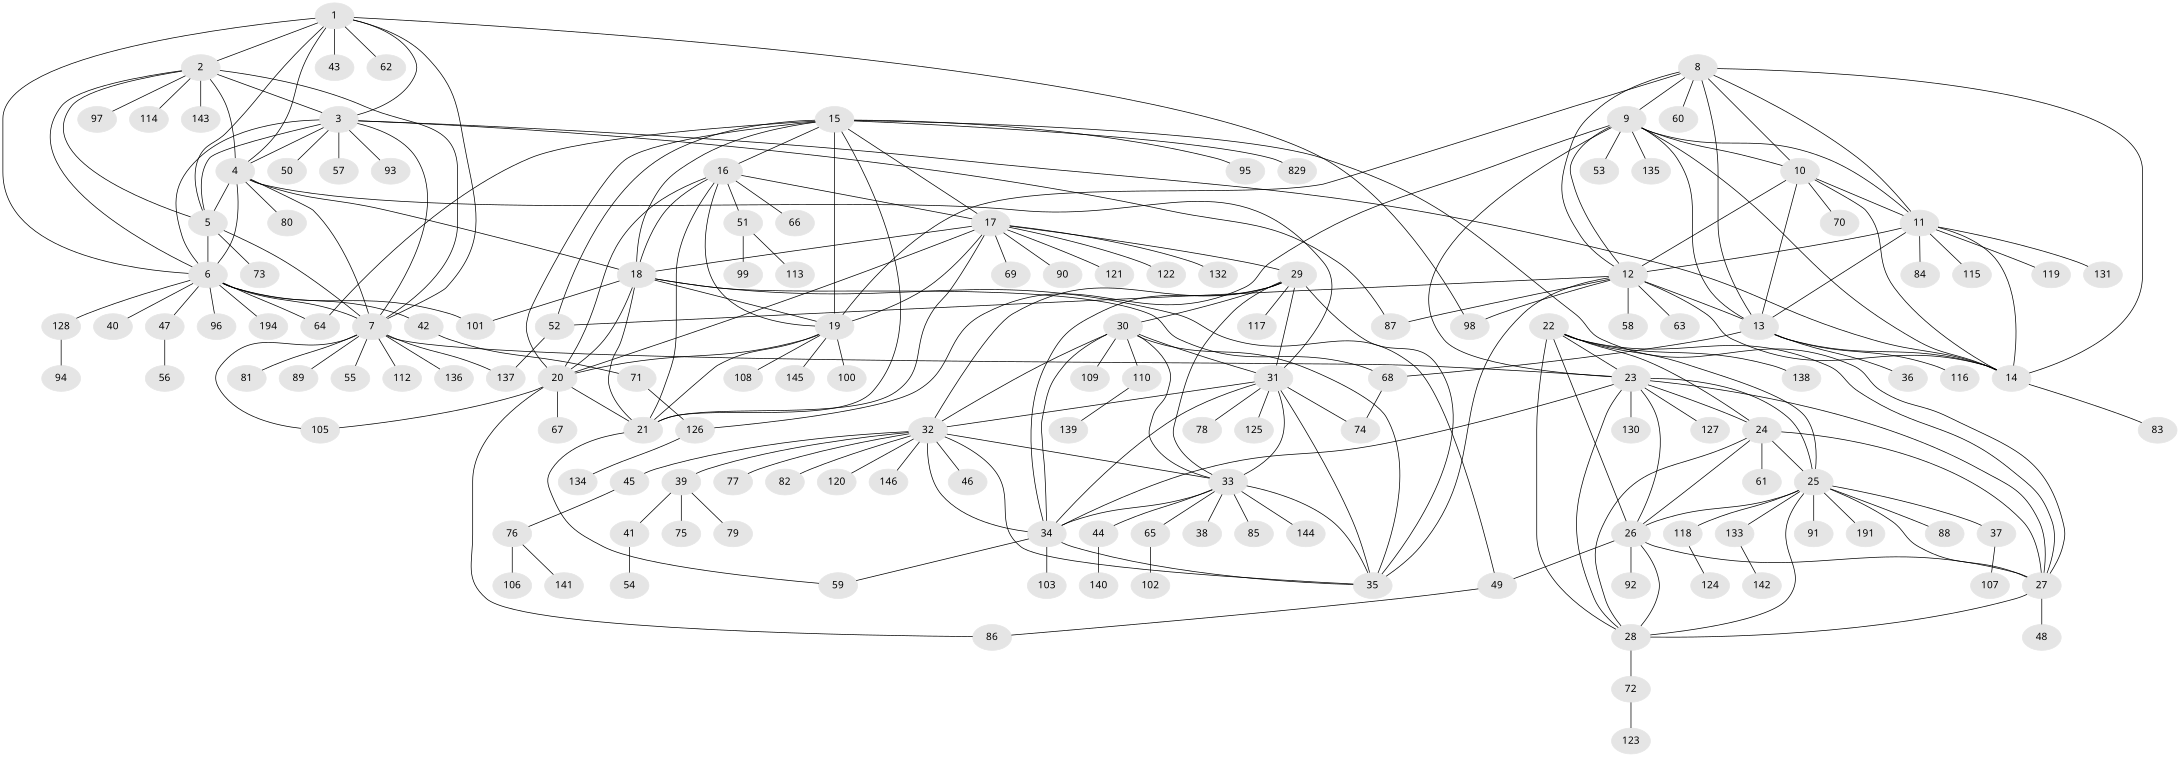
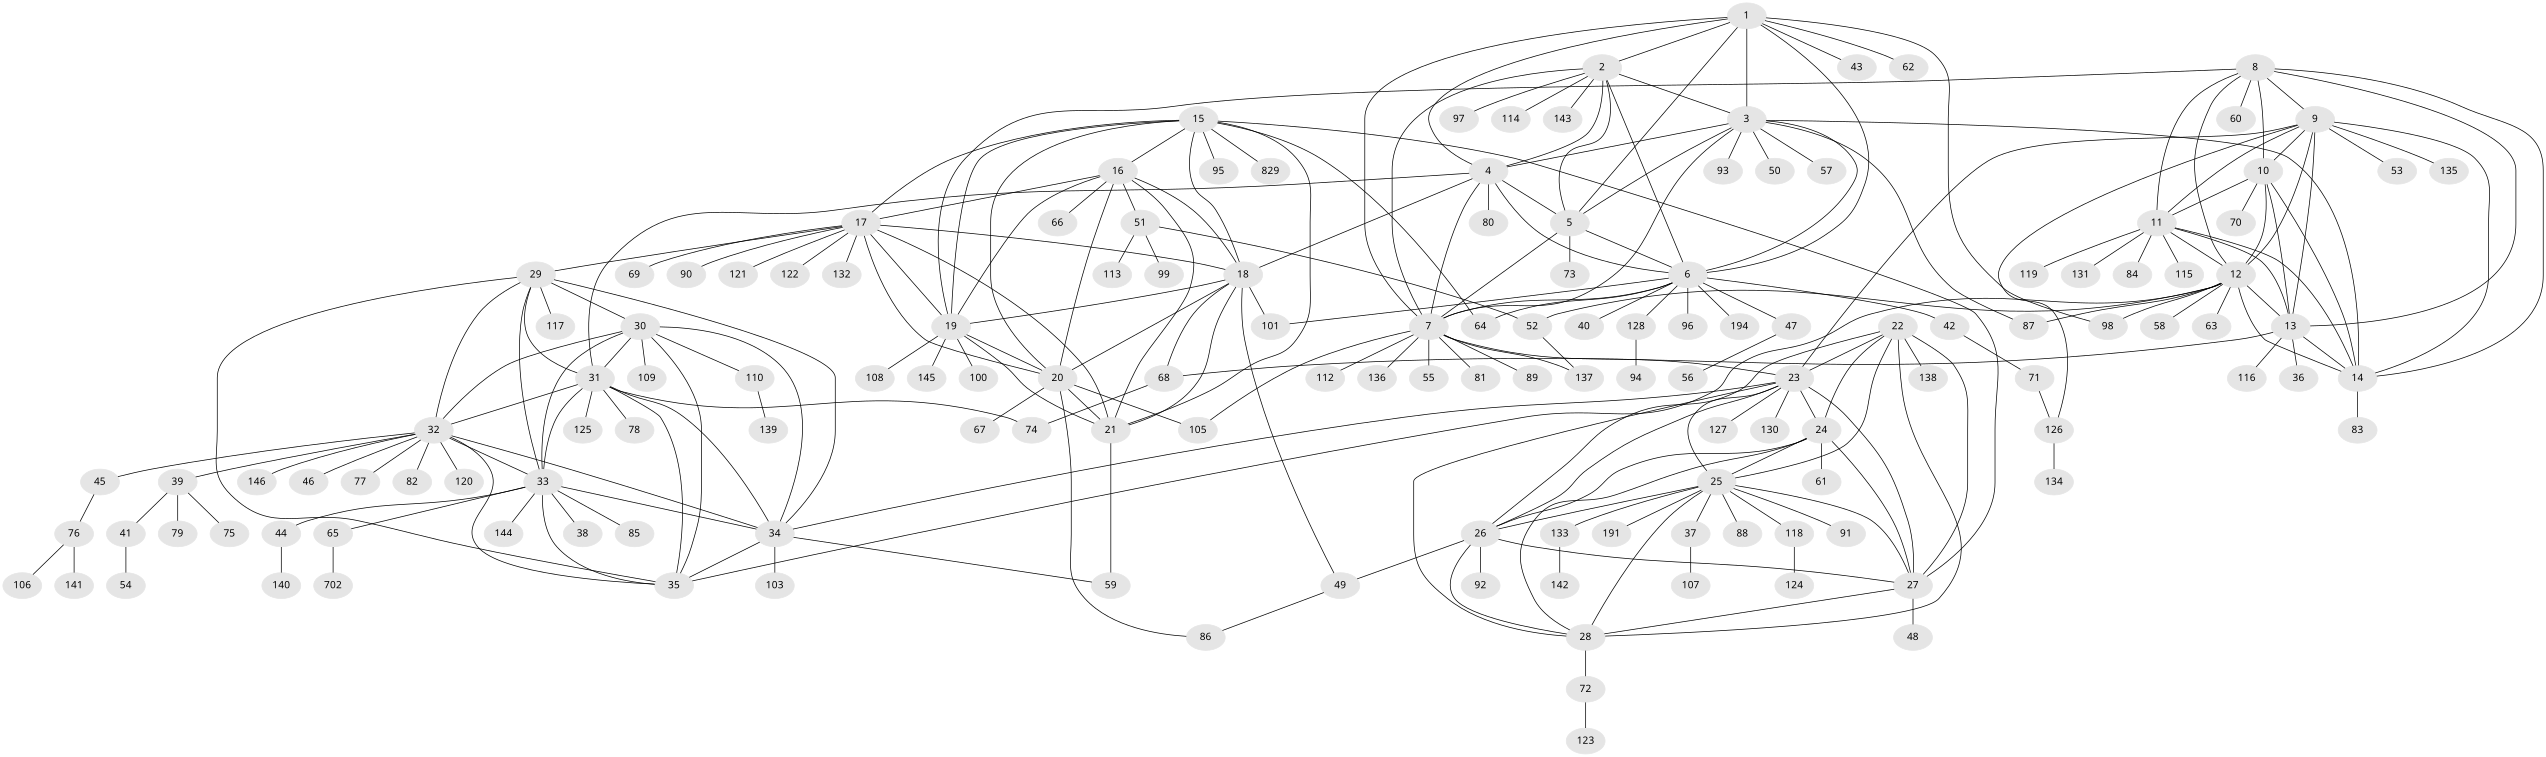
(649, 167) -> (1340, 265)
(1150, 586) -> (333, 586)
